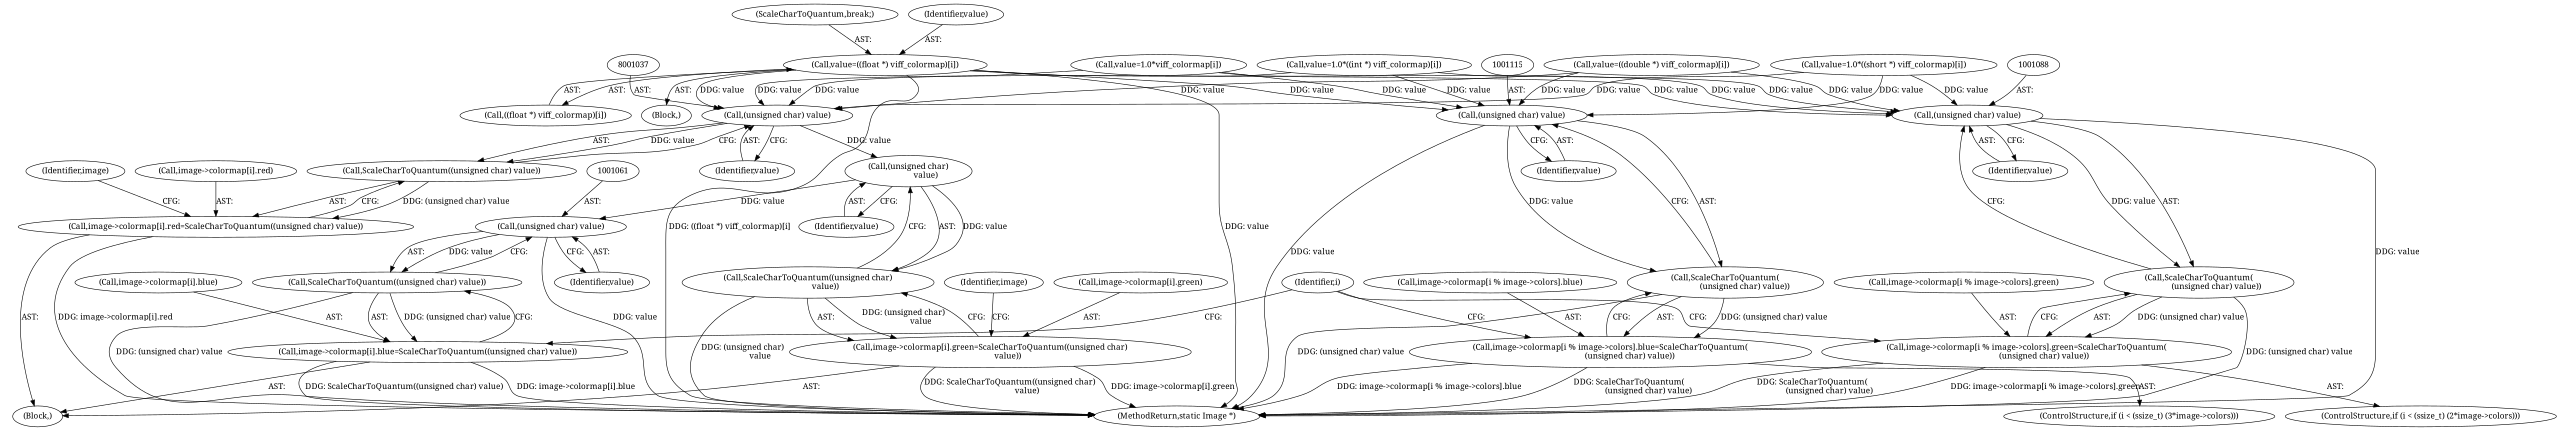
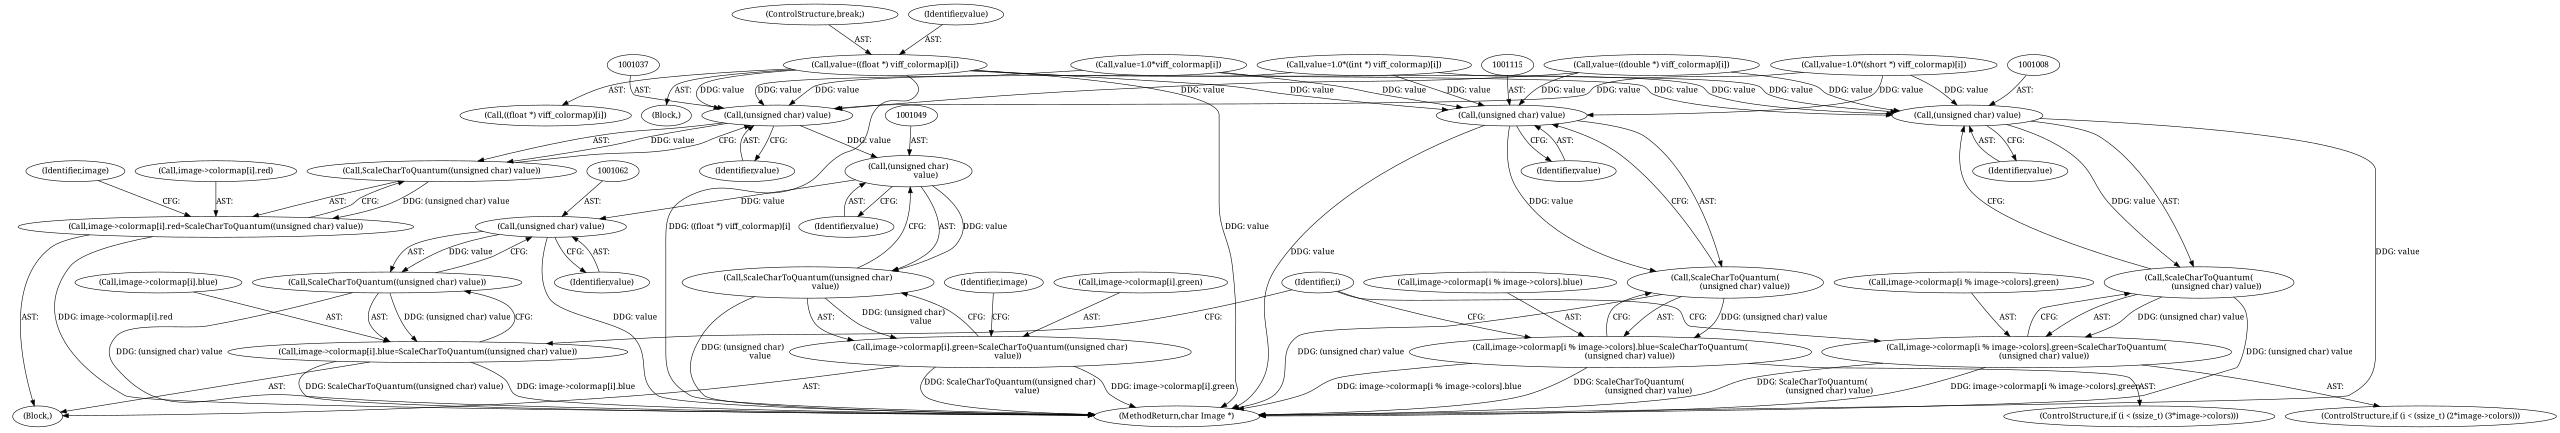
(815, 15) -> (815, 15)
(633, 65) -> (633, 65)
(2034, 65) -> (2034, 65)
(626, 79) -> none
none -> (911, 116)
(613, 171) -> (613, 171)
(1177, 416) -> (1177, 416)
